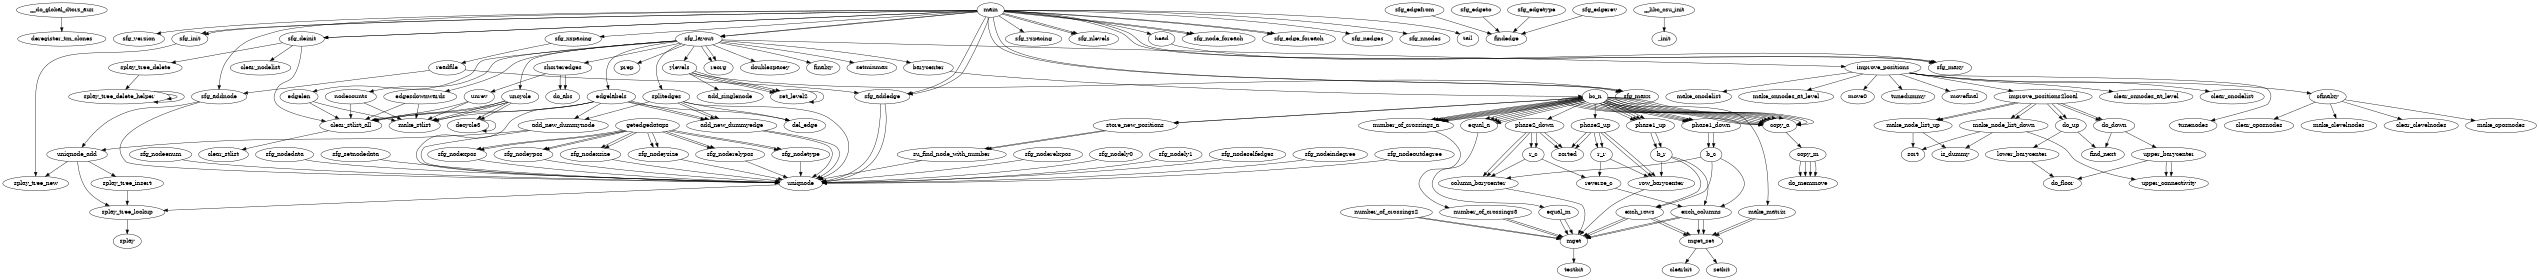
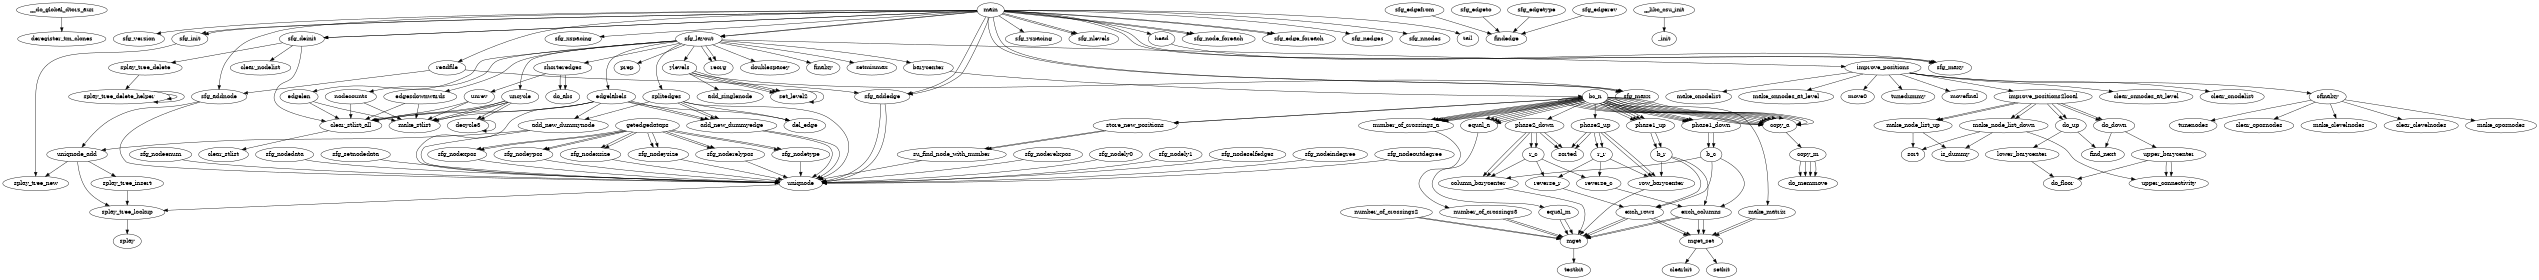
(508, 52) -> (690, 18)
(2125, 79) -> (2263, 110)
none -> (1547, 183)
